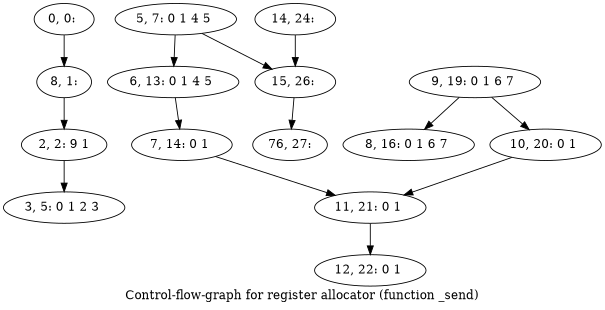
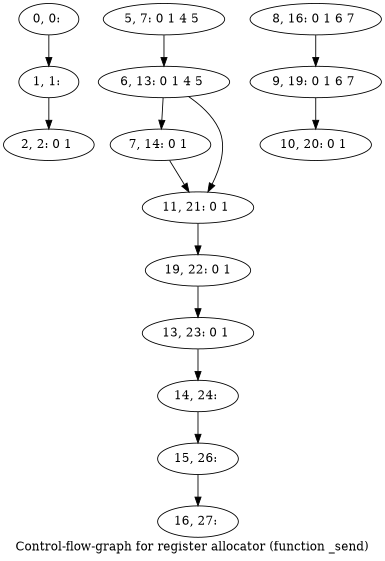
(233, 49) -> none
(64, 82) -> (49, 82)
(445, 110) -> (316, 46)
(64, 145) -> (49, 145)
(290, 145) -> (198, 522)
(462, 175) -> (221, 135)
(64, 208) -> none
(370, 270) -> (198, 270)
none -> (198, 333)
